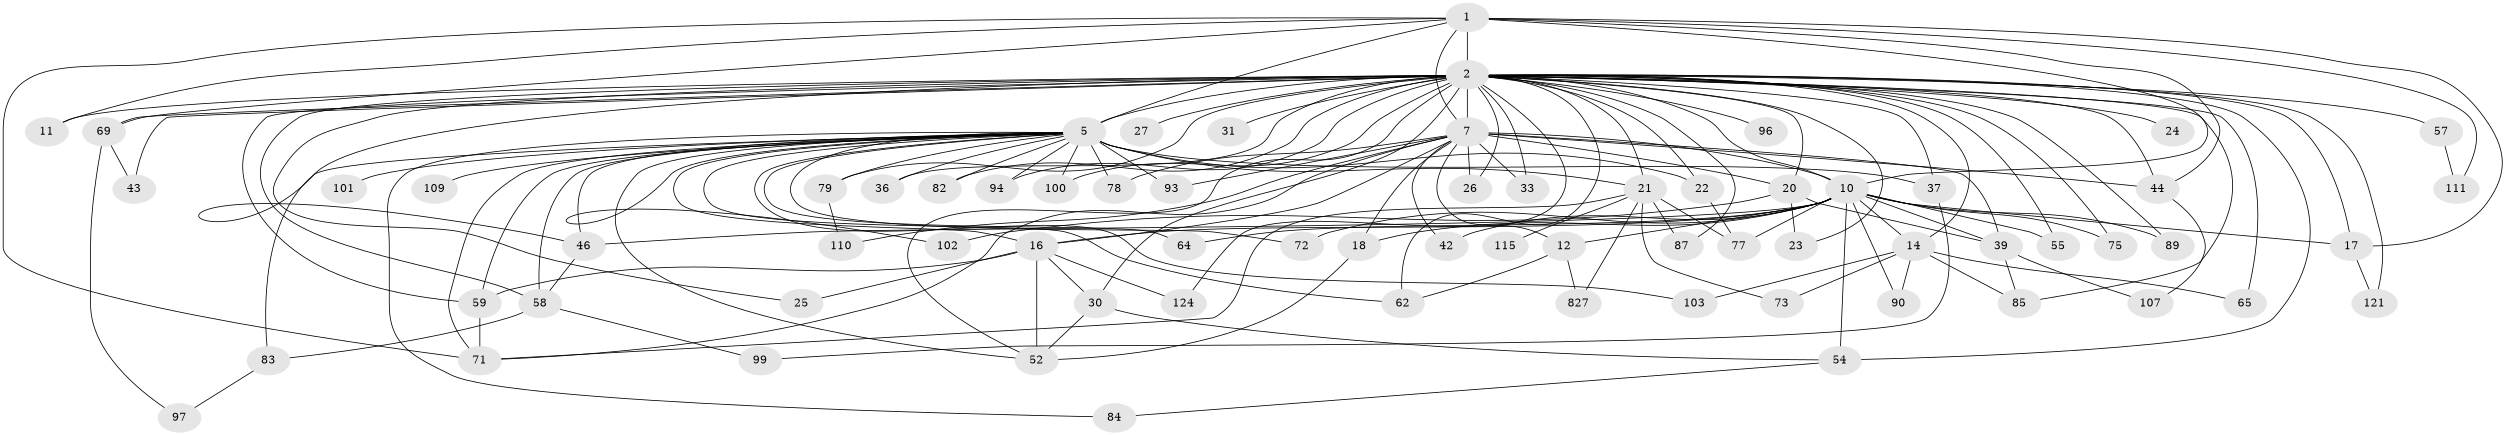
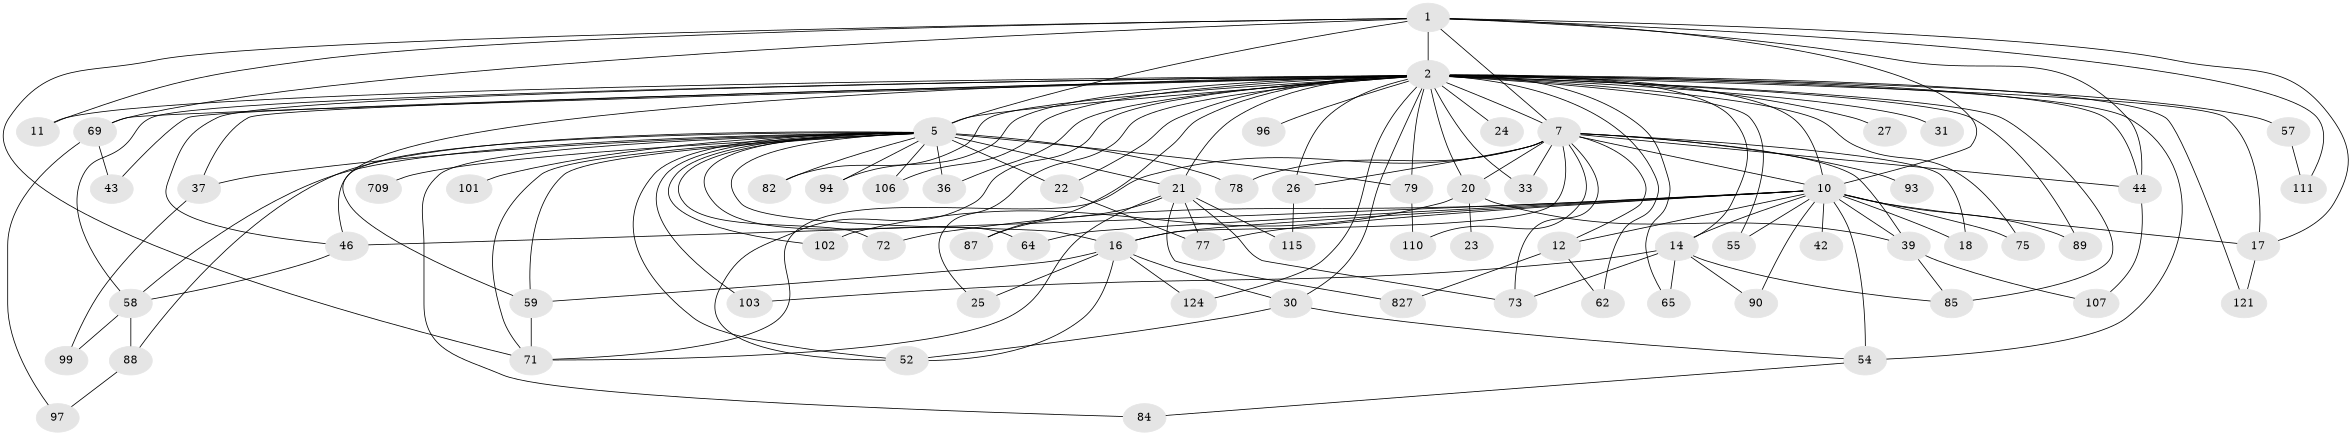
(1799, 114) -> none
(1124, 158) -> none
(1413, 183) -> (1582, 214)
(435, 189) -> (379, 189)
(1056, 189) -> (886, 189)
(704, 192) -> none
none -> (1293, 218)
(1214, 337) -> none
(269, 361) -> (131, 361)
